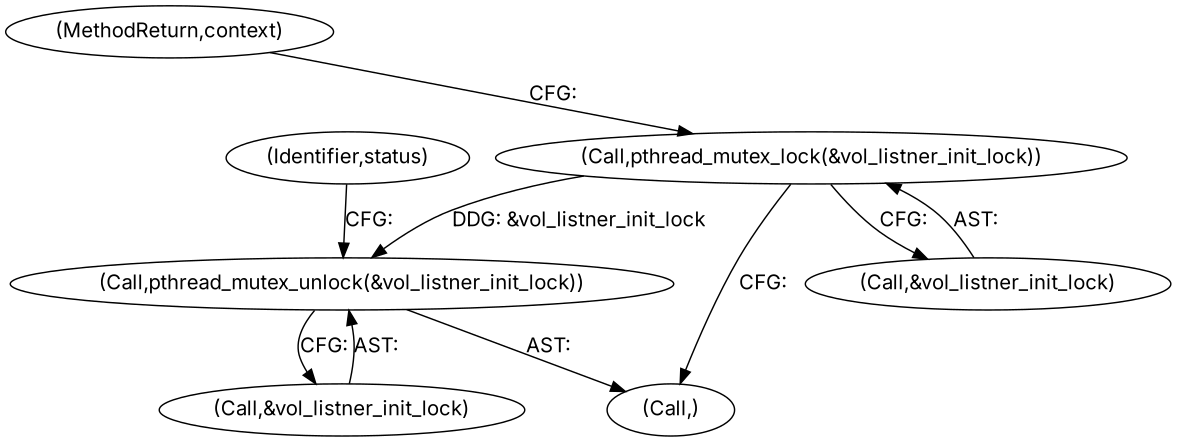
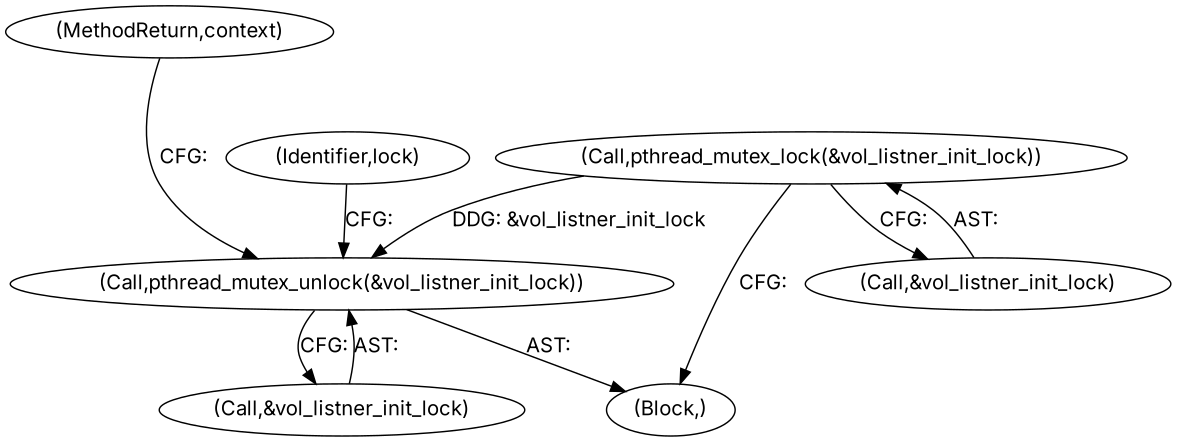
(474, 92) -> (156, 176)
(348, 158) -> (348, 158)
(671, 410) -> (671, 410)
